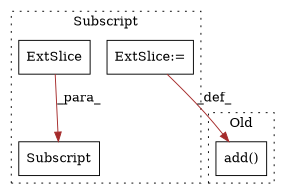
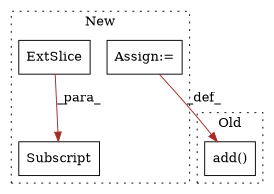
(106, 22) -> (100, 22)
(150, 57) -> (145, 57)
